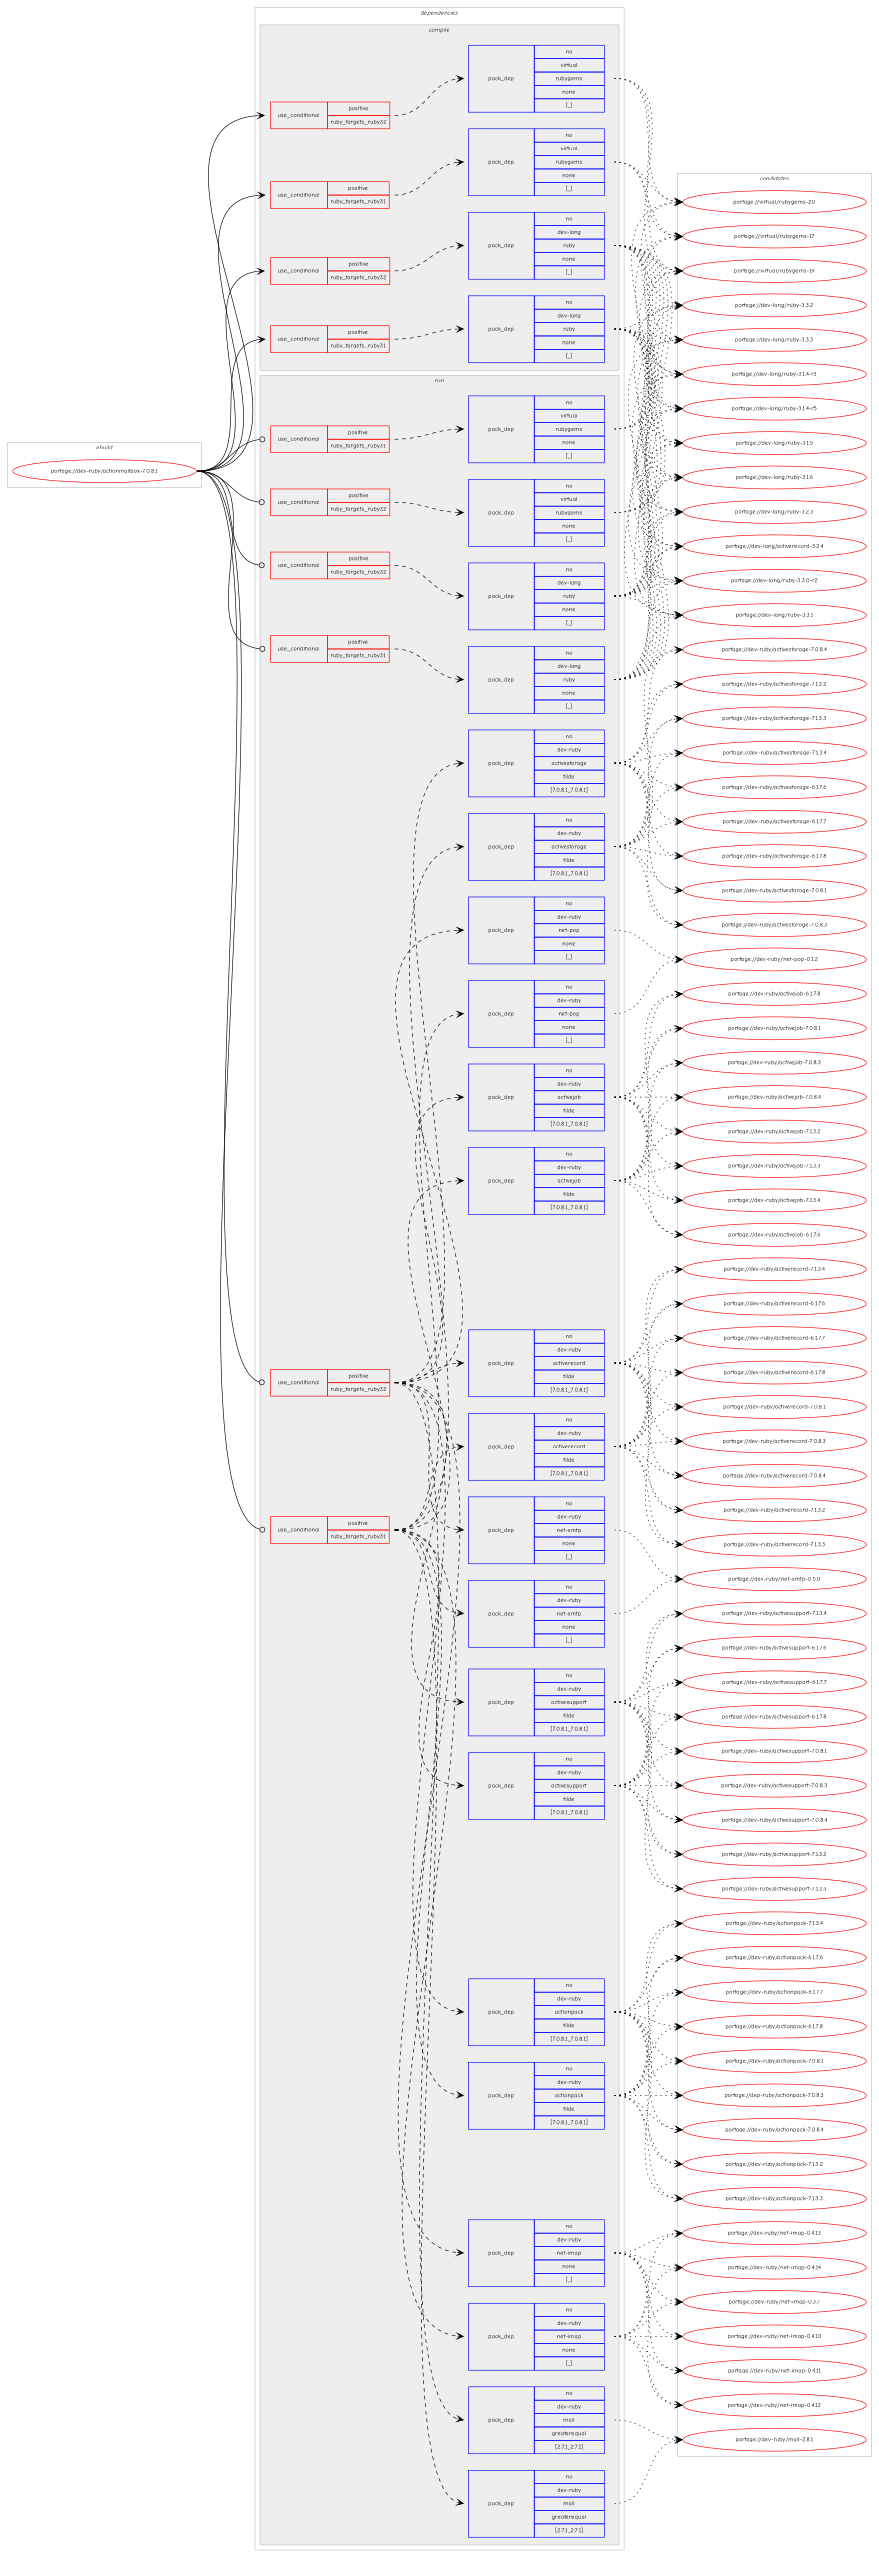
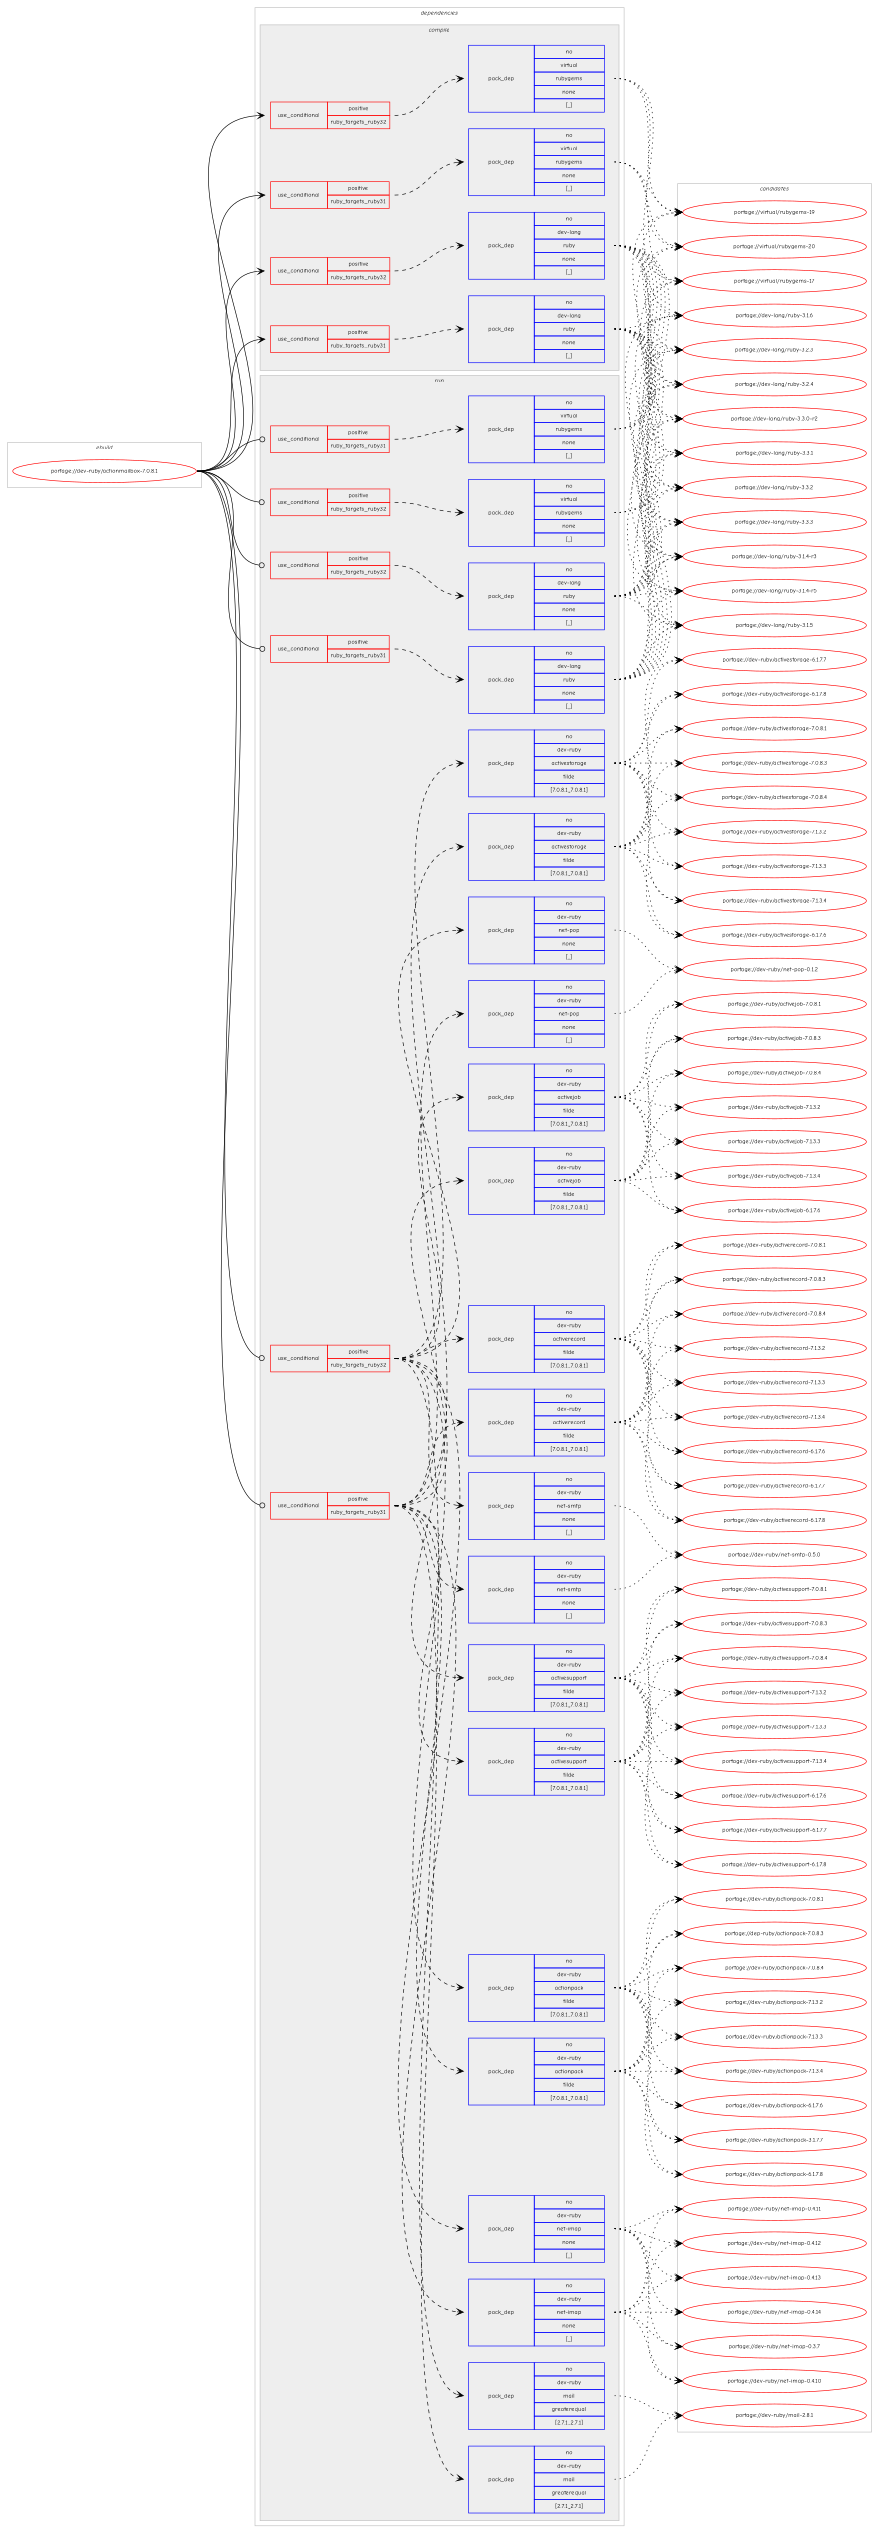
(775, 546) -> (775, 384)
(775, 994) -> none
(775, 1992) -> (775, 2140)
